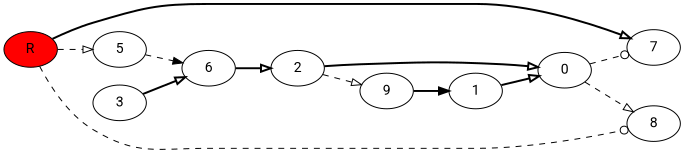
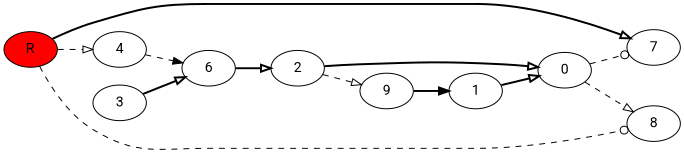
(120, 49) -> (120, 49)
